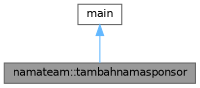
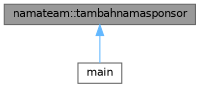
(100, 49) -> (100, 49)
